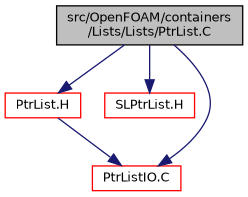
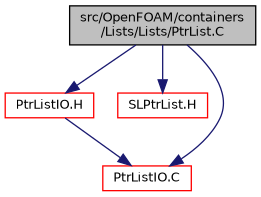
(43, 105) -> (49, 105)
